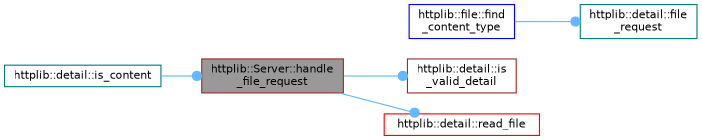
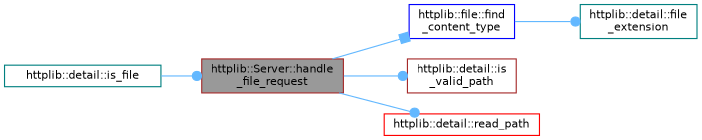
(639, 22) -> (639, 22)
none -> (365, 49)
(83, 76) -> (83, 76)
(462, 76) -> (462, 76)
(462, 125) -> (462, 125)
